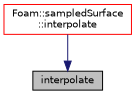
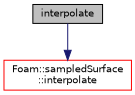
(68, 48) -> (68, 37)
